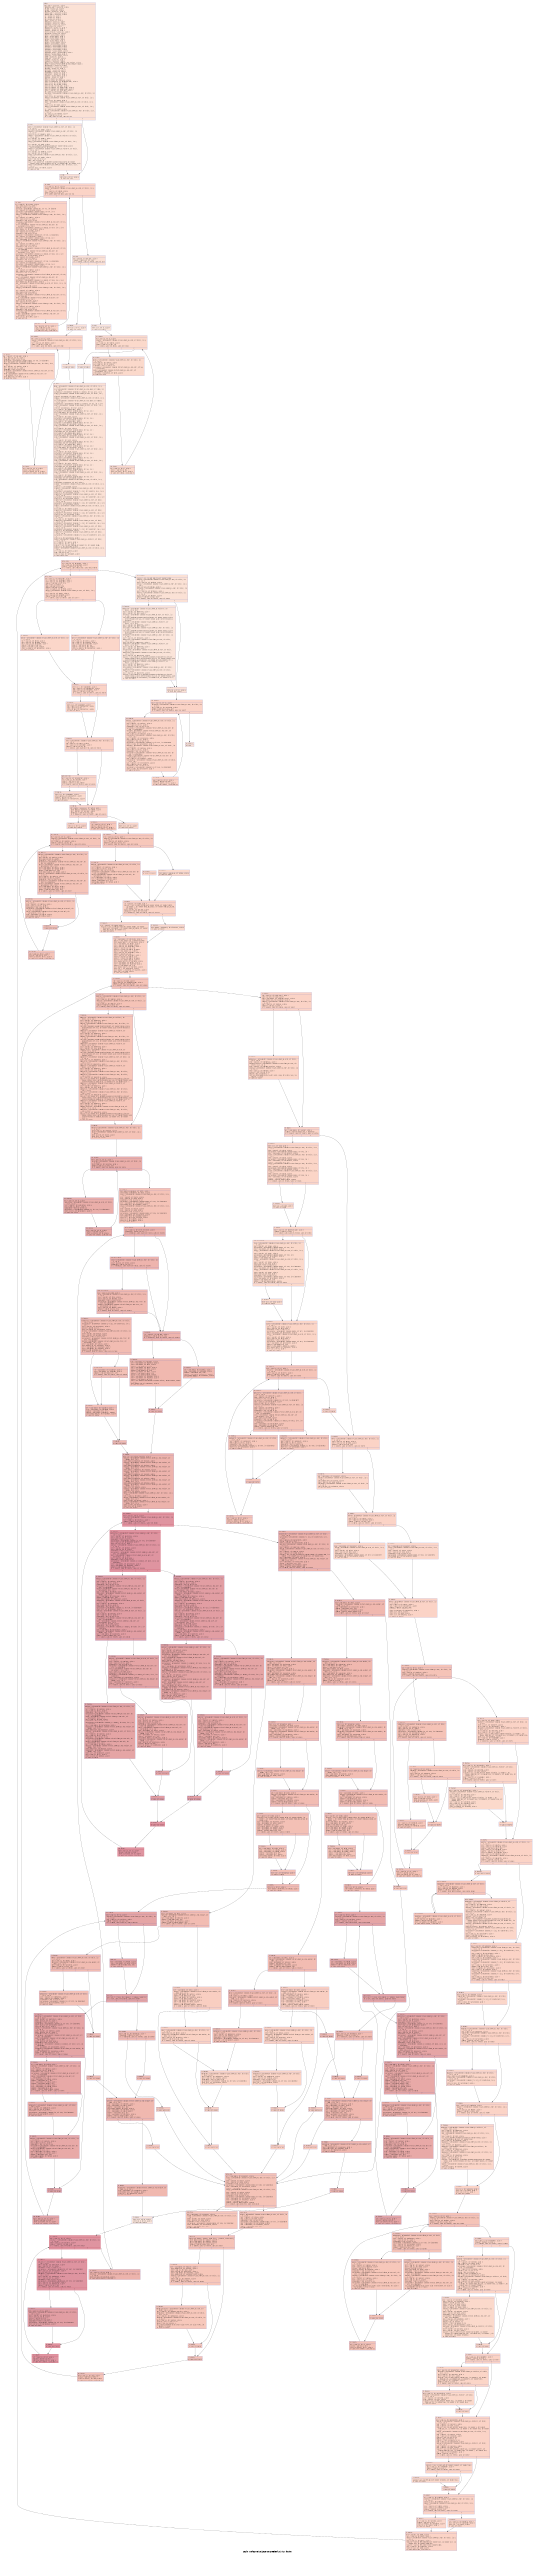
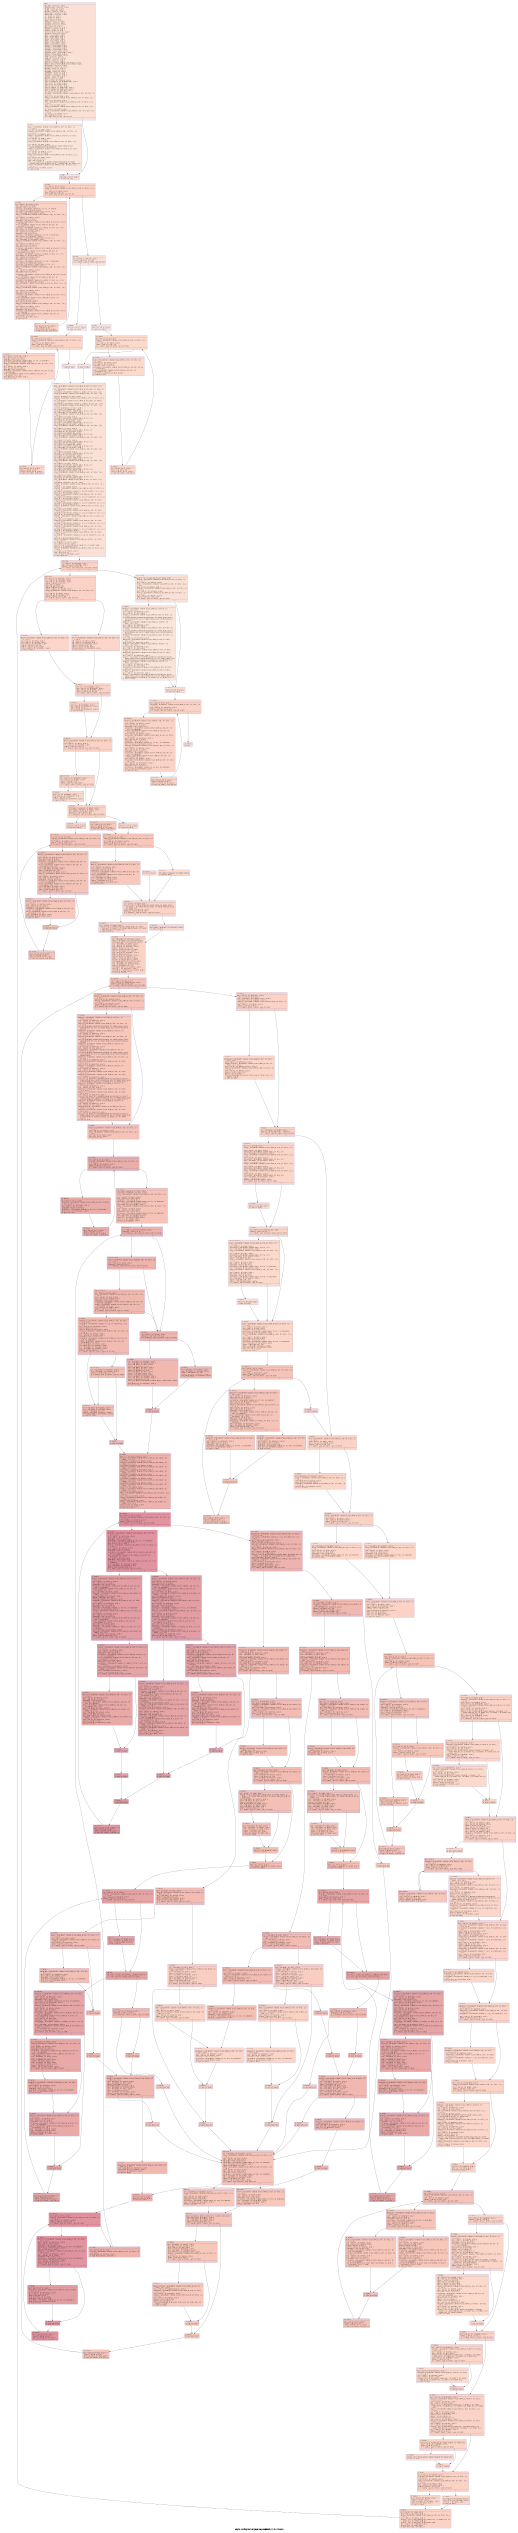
(110, 1731) -> none
(142, 2220) -> (142, 2197)
